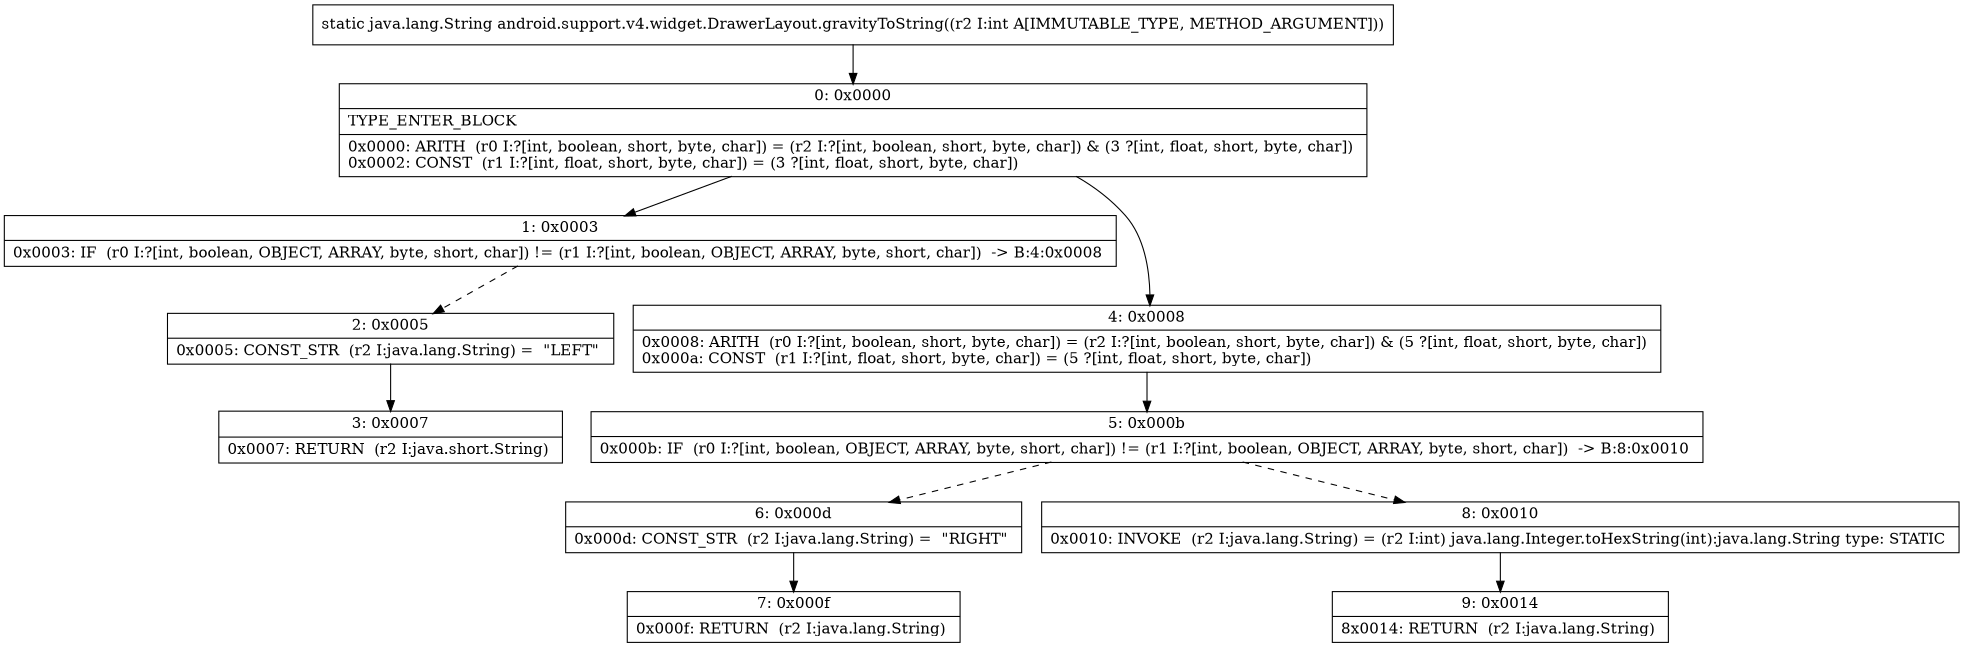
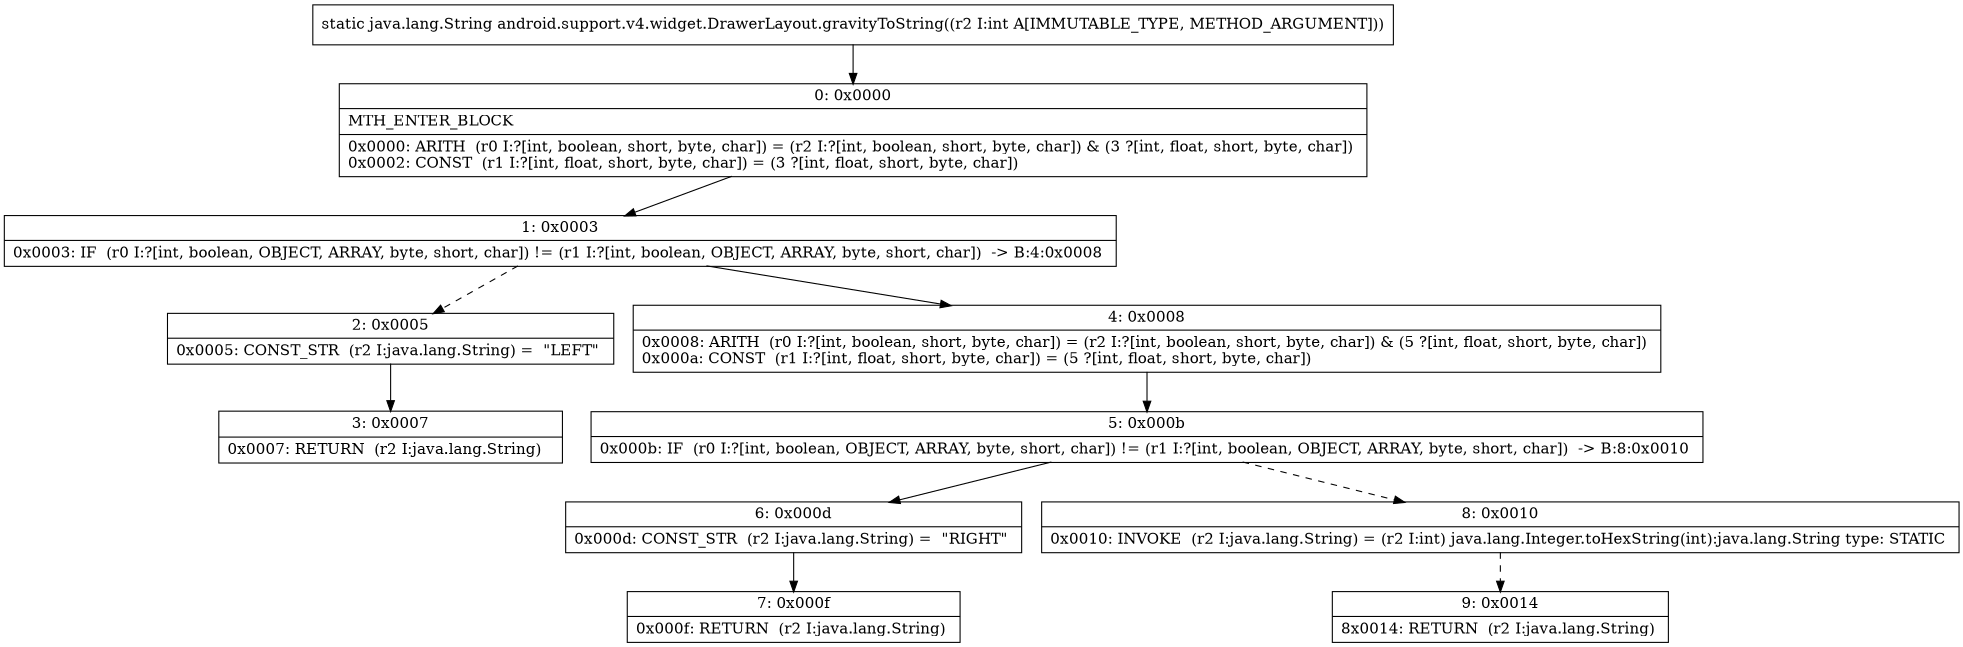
(433, 121) -> (431, 121)
(1132, 224) -> (823, 285)
(391, 450) -> (387, 450)
(976, 481) -> (976, 481)
(1500, 567) -> (1500, 567)
